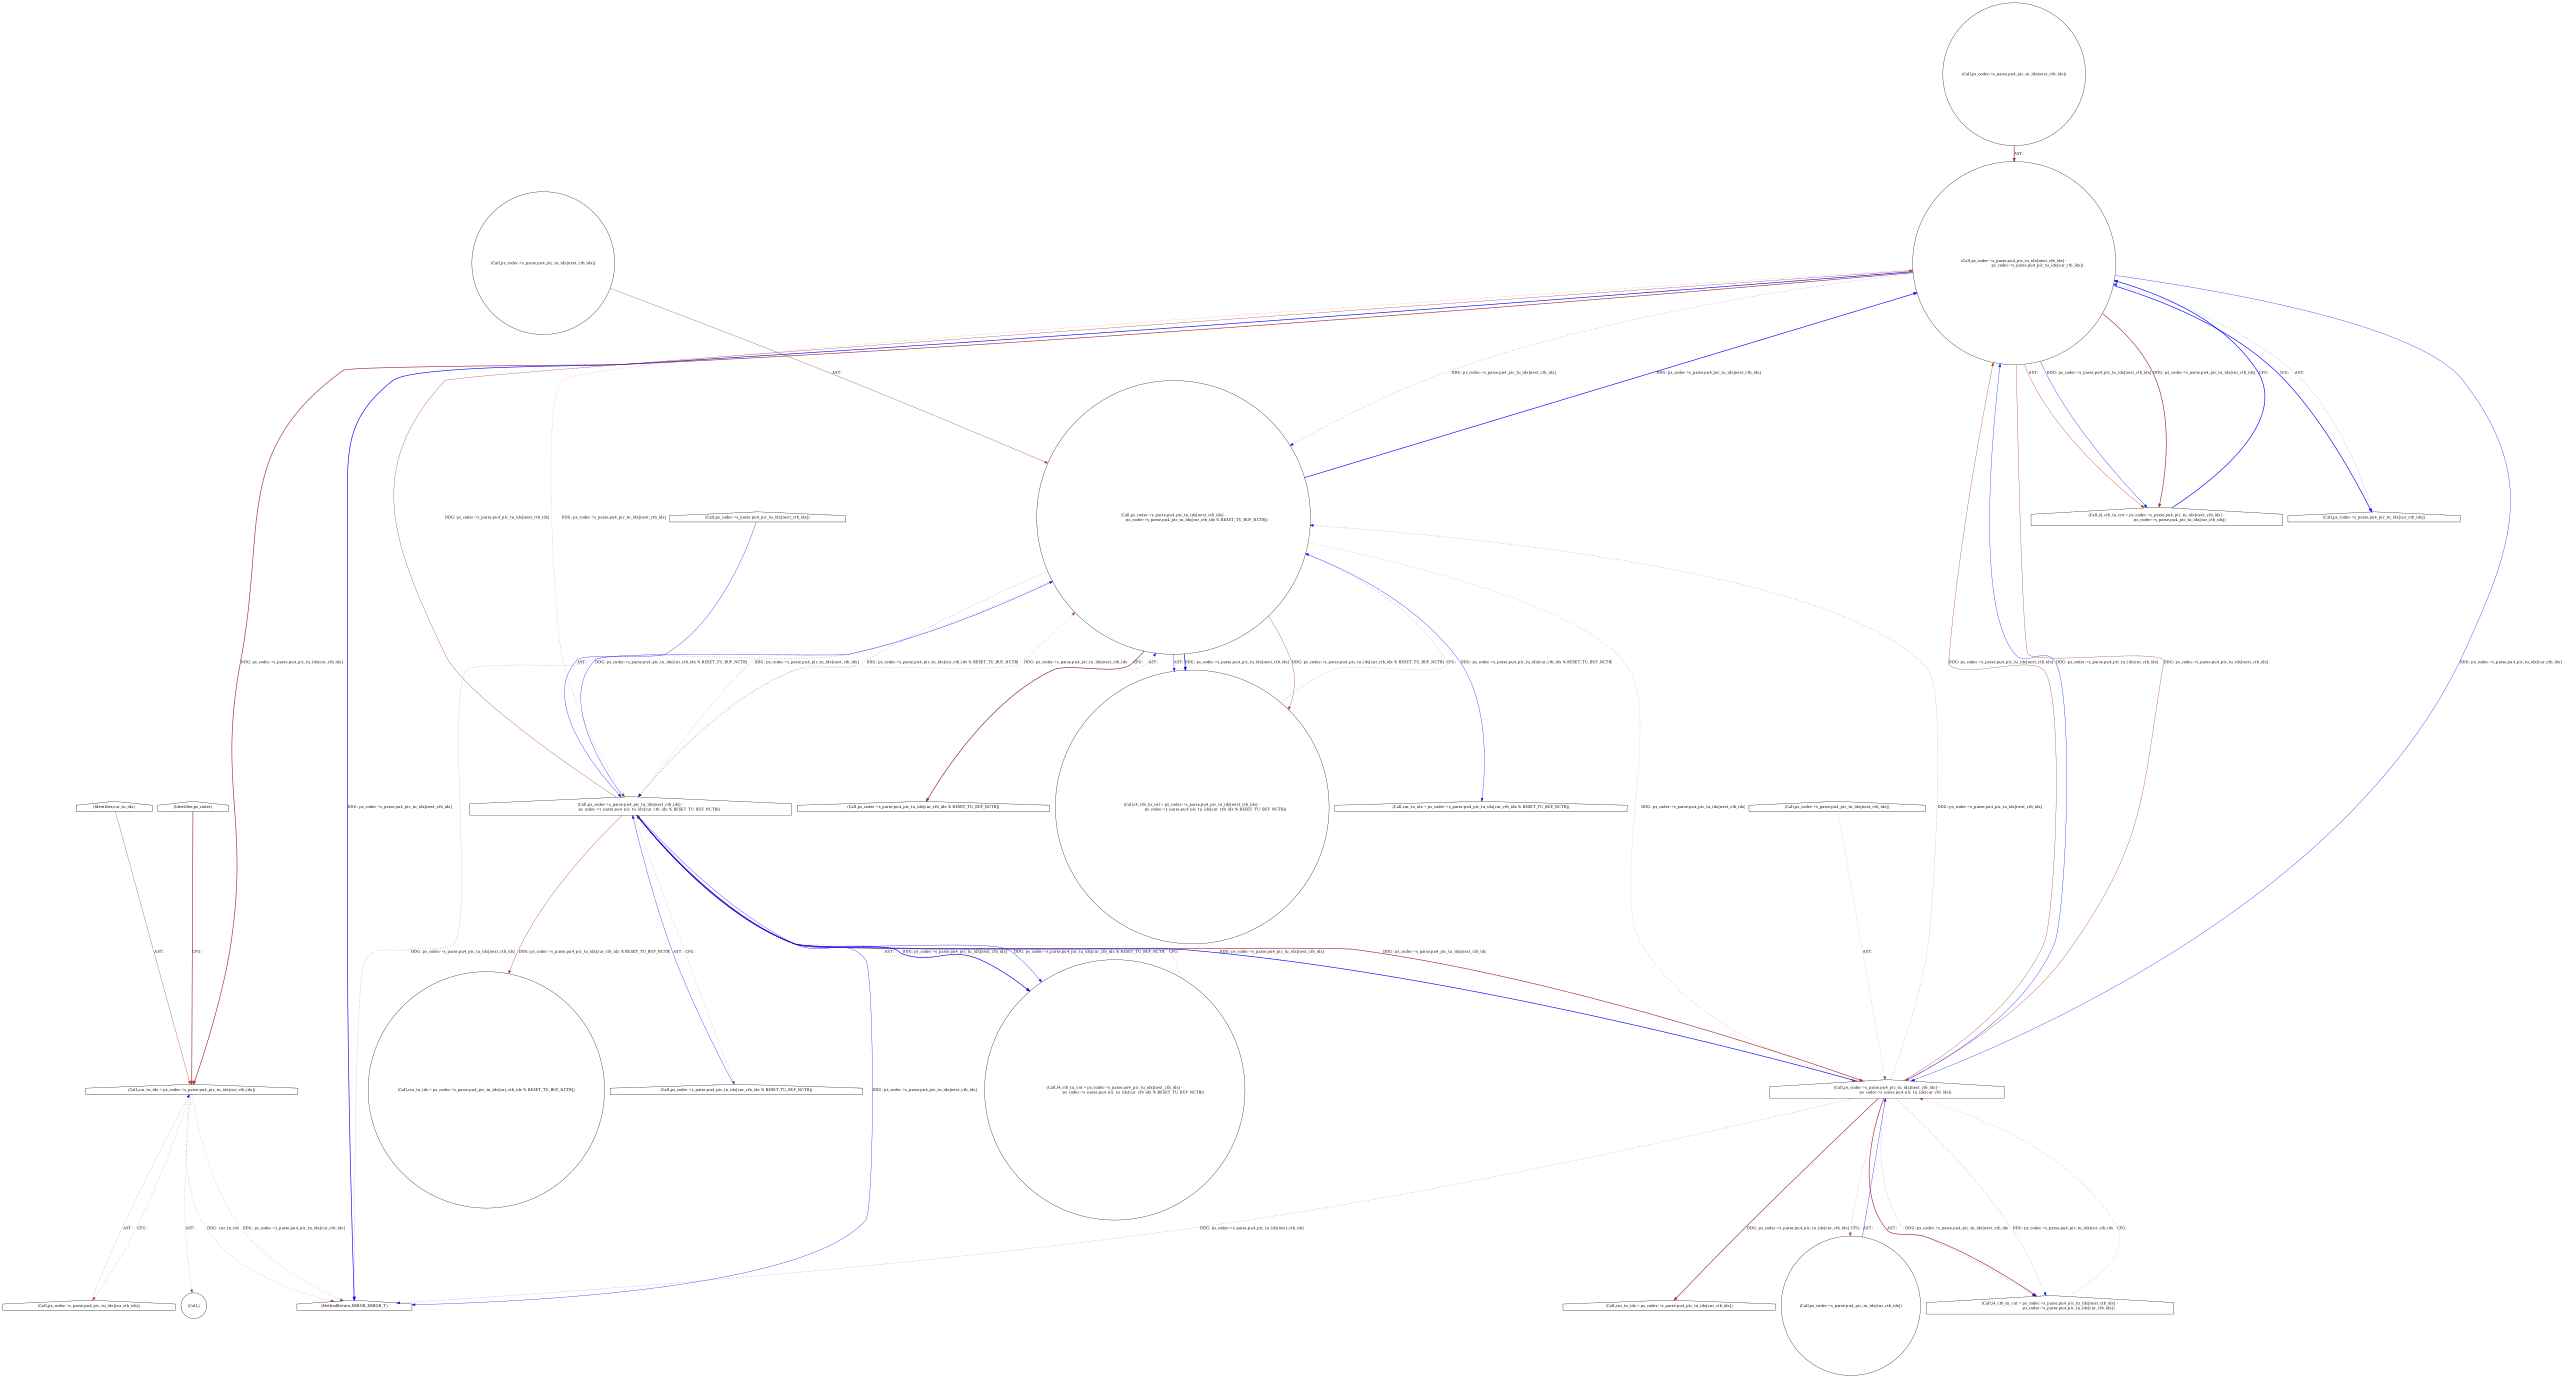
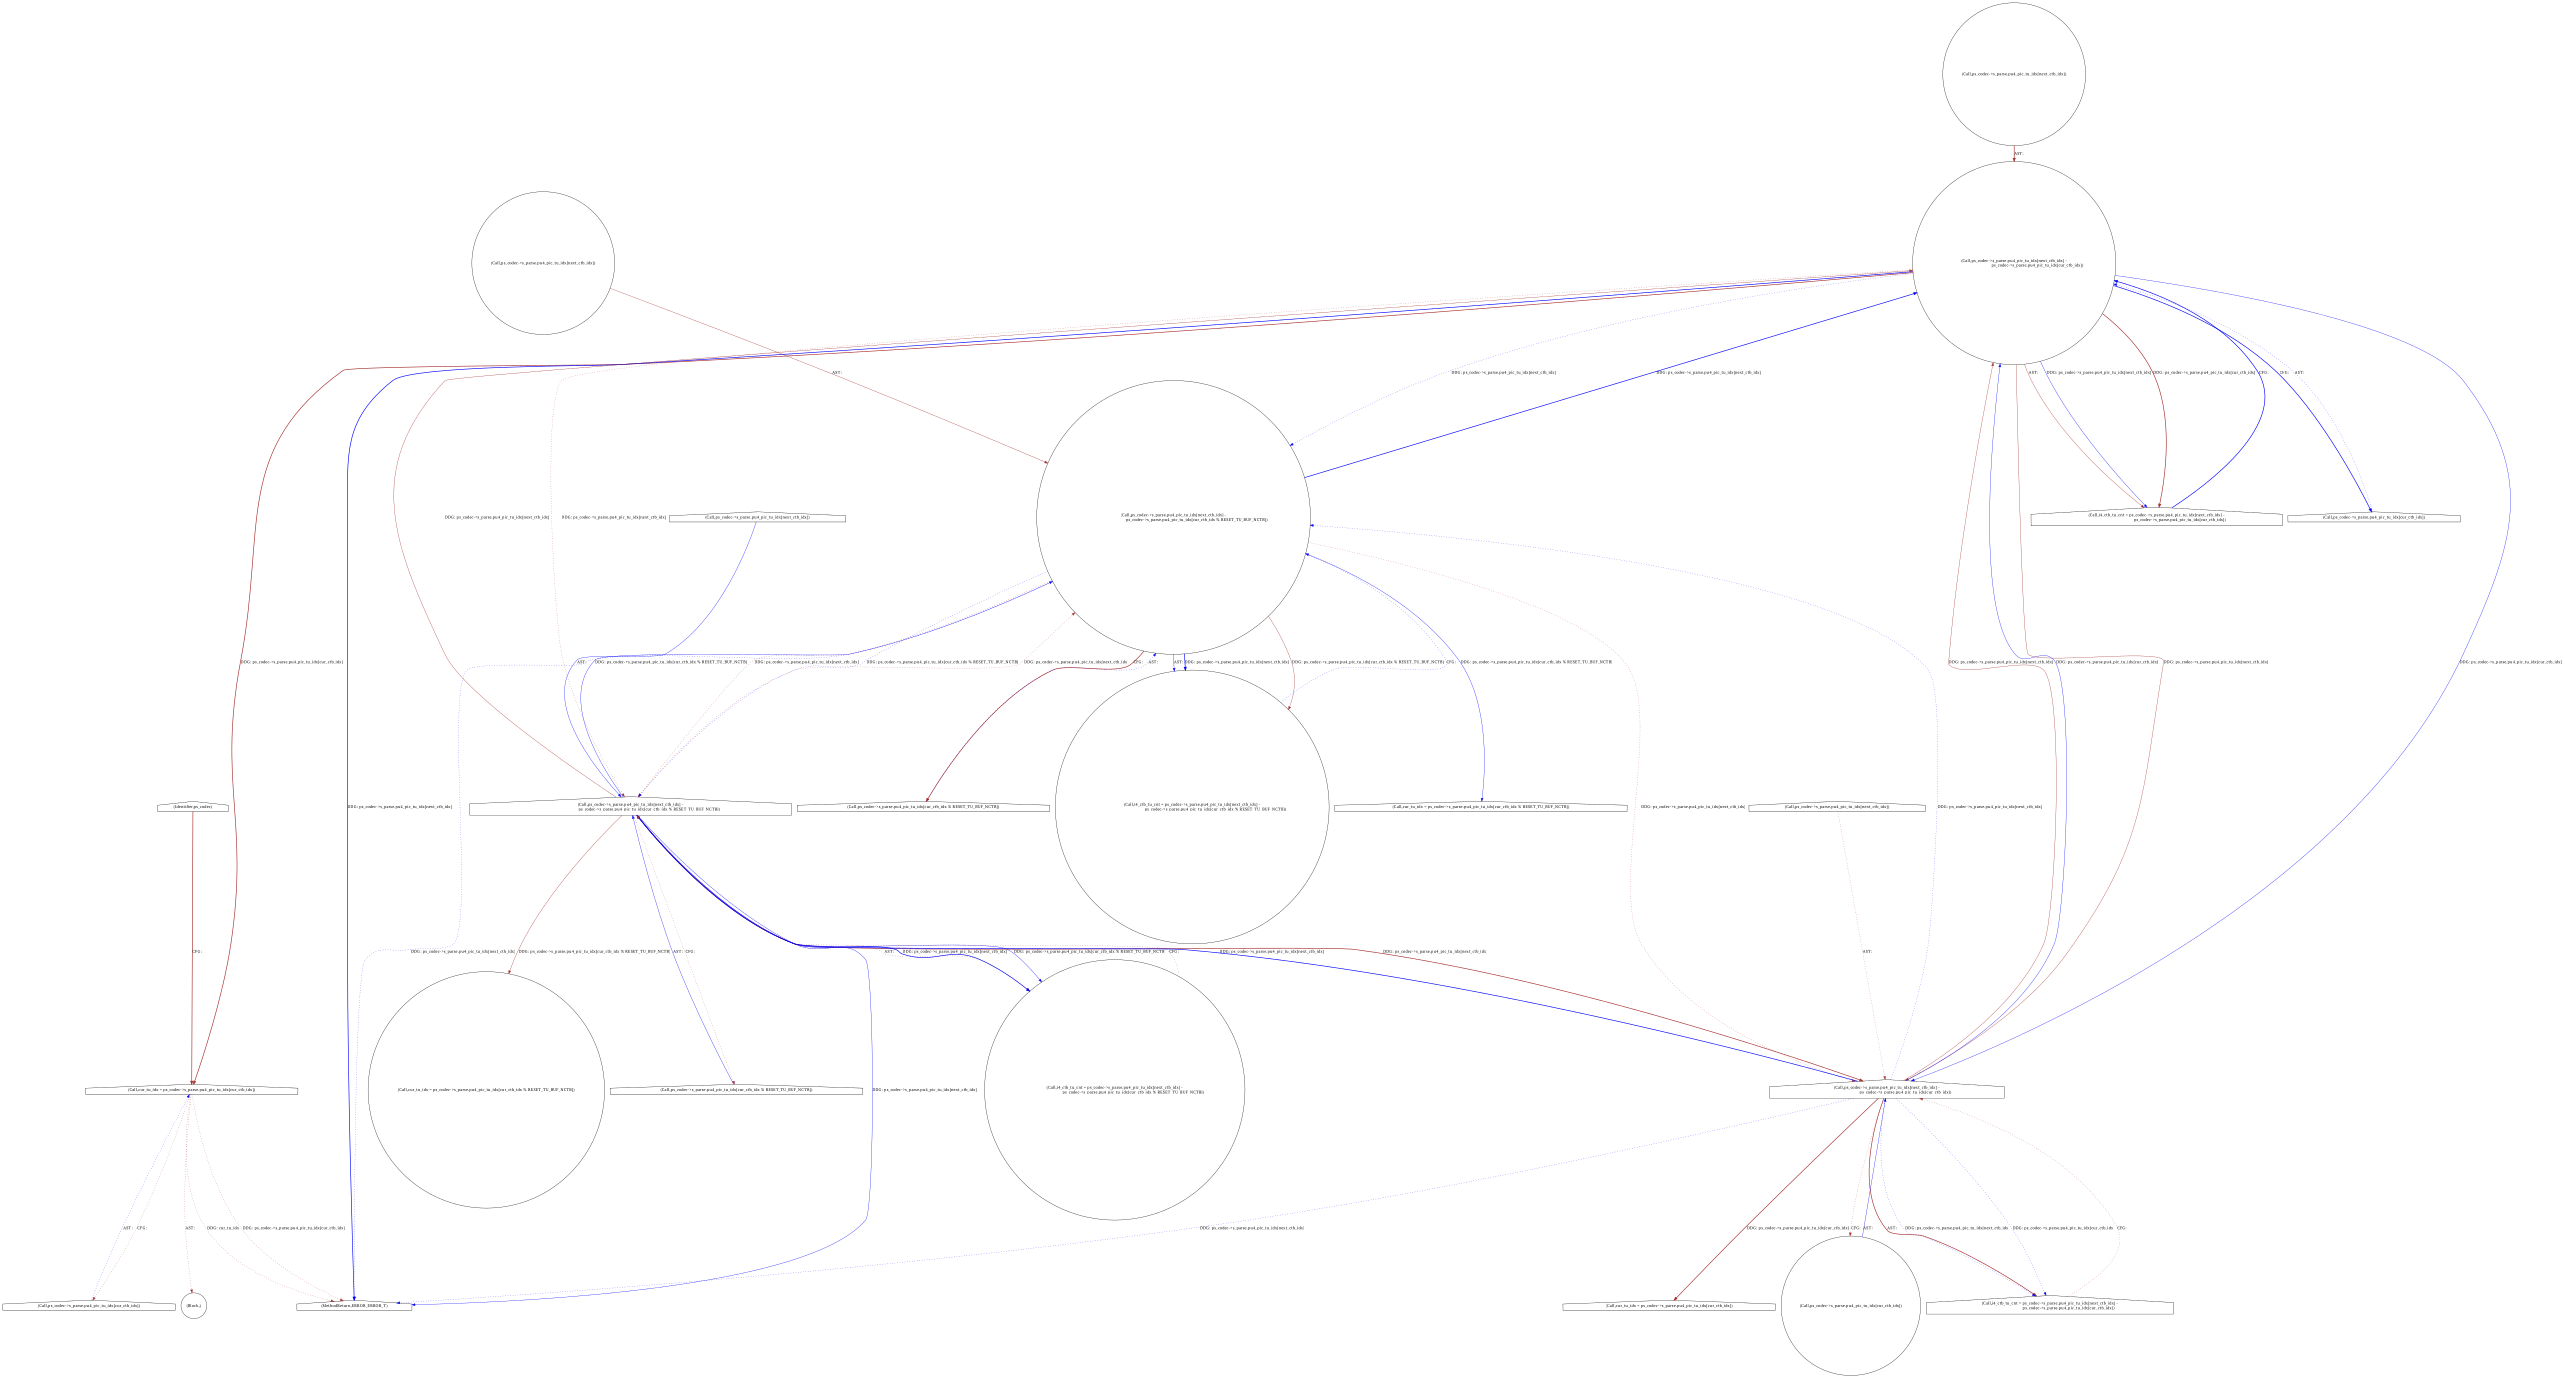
(114, 807) -> none
(194, 1306) -> (194, 1306)
